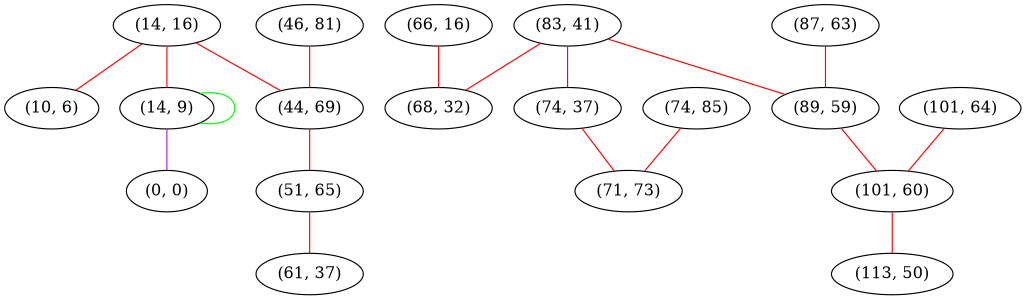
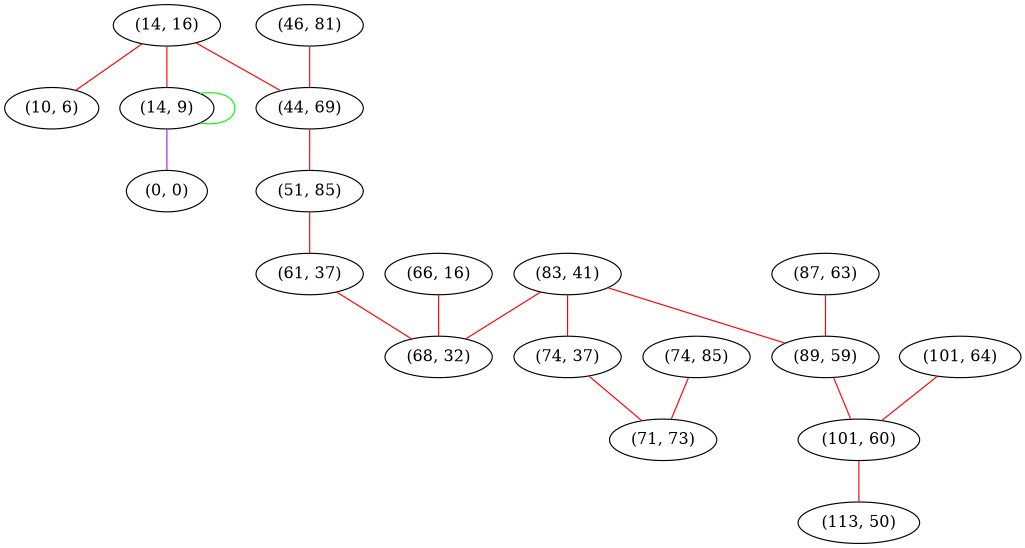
(310, 191) -> (310, 191)
none -> (374, 315)
